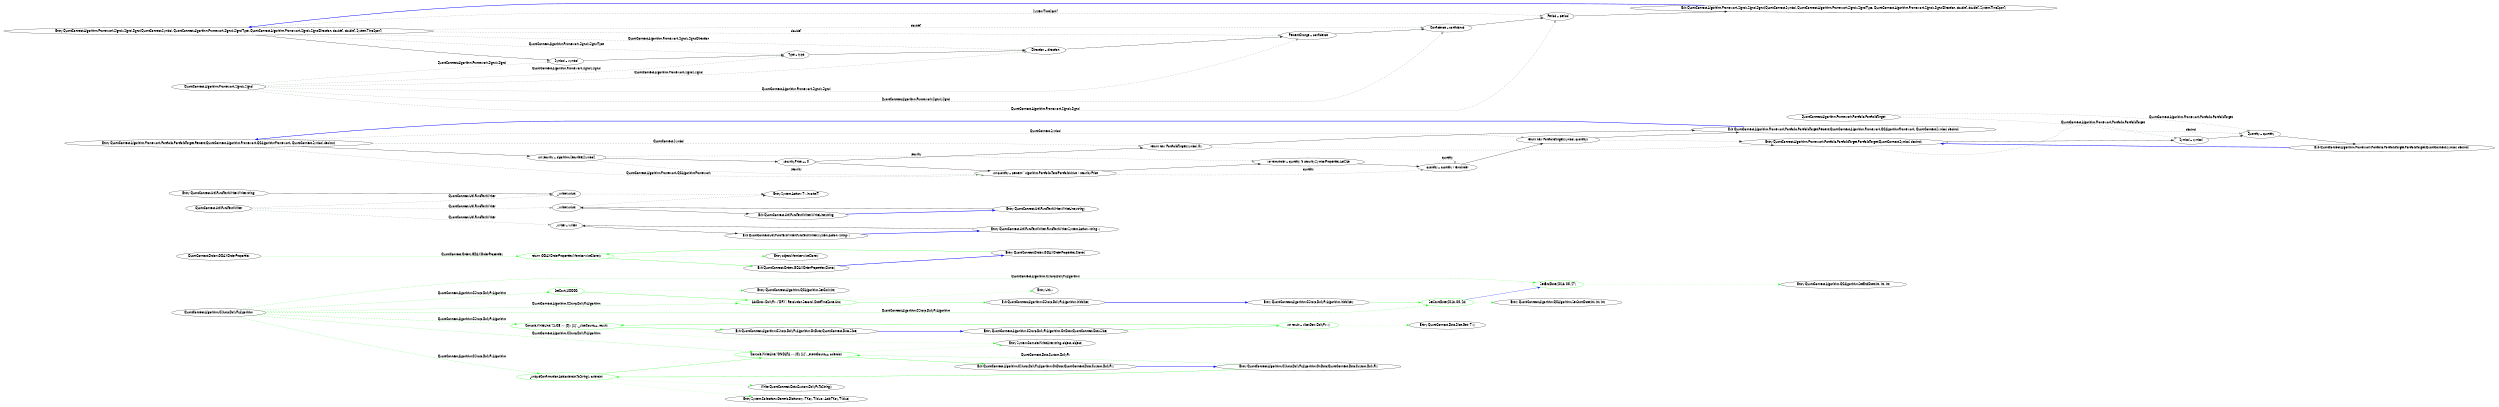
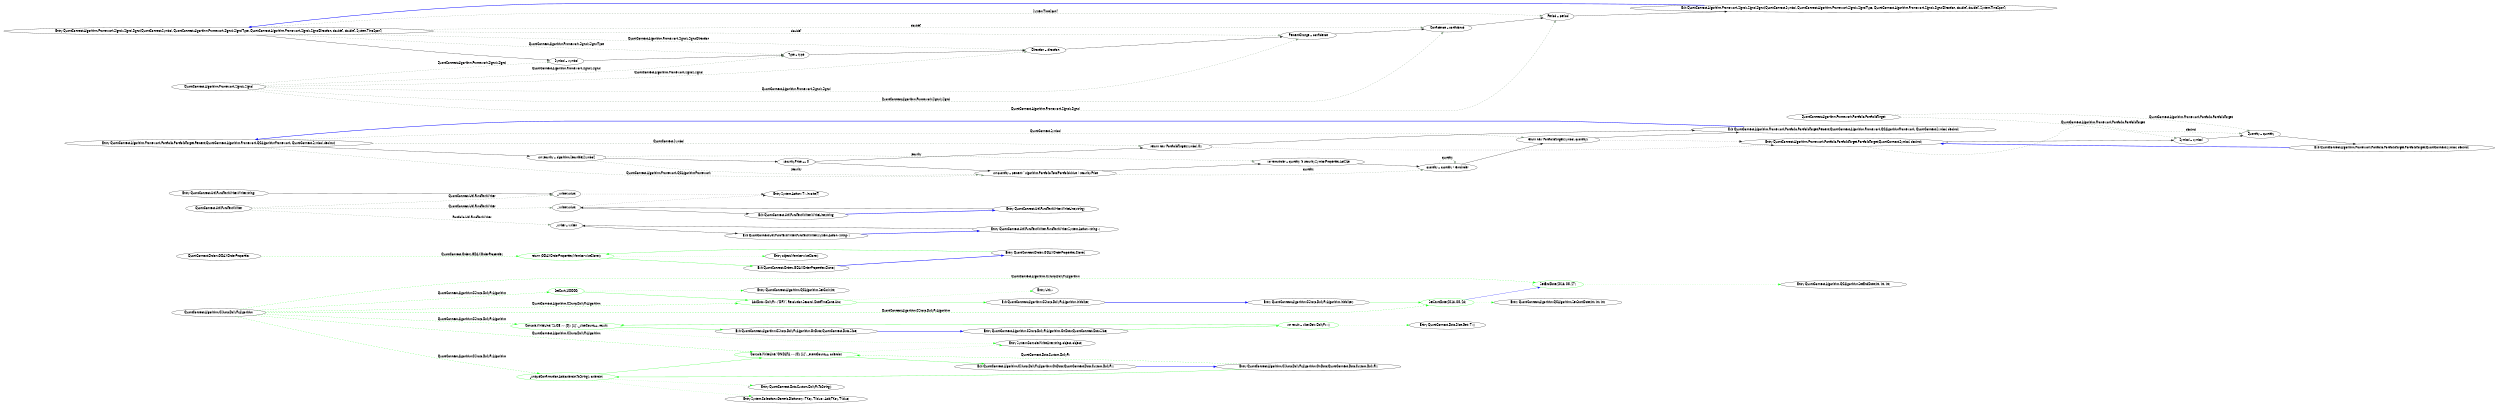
(472, 218) -> (472, 218)
(796, 387) -> (796, 387)
